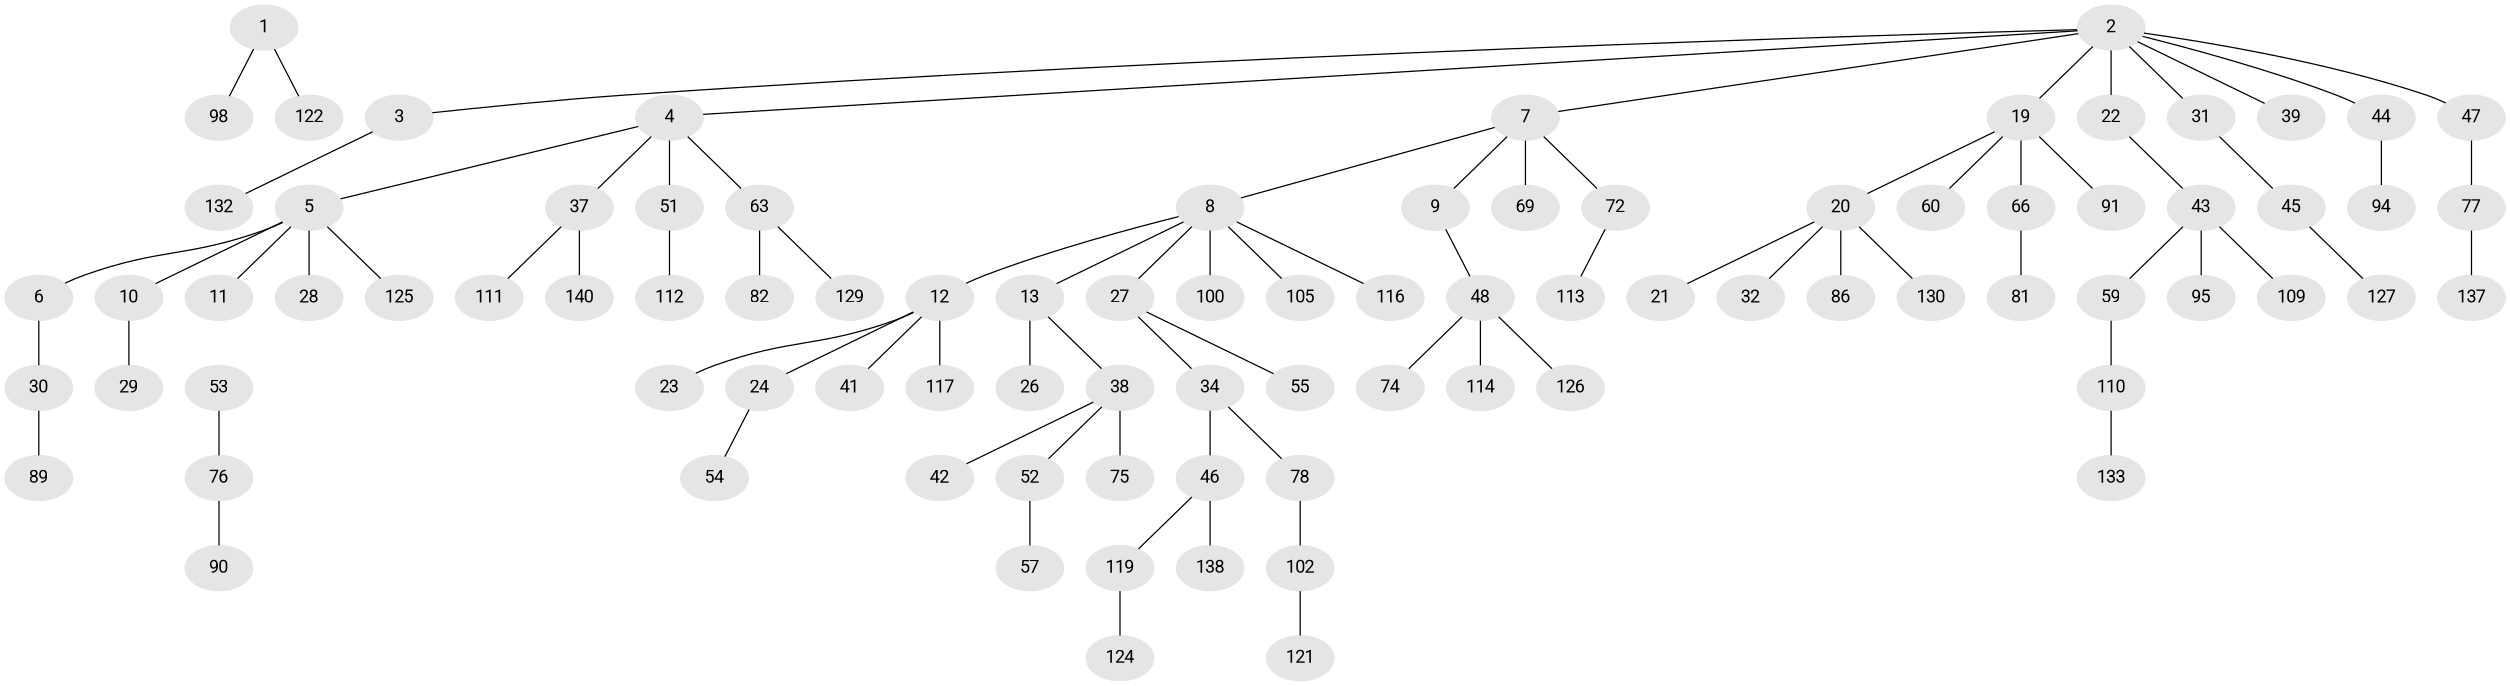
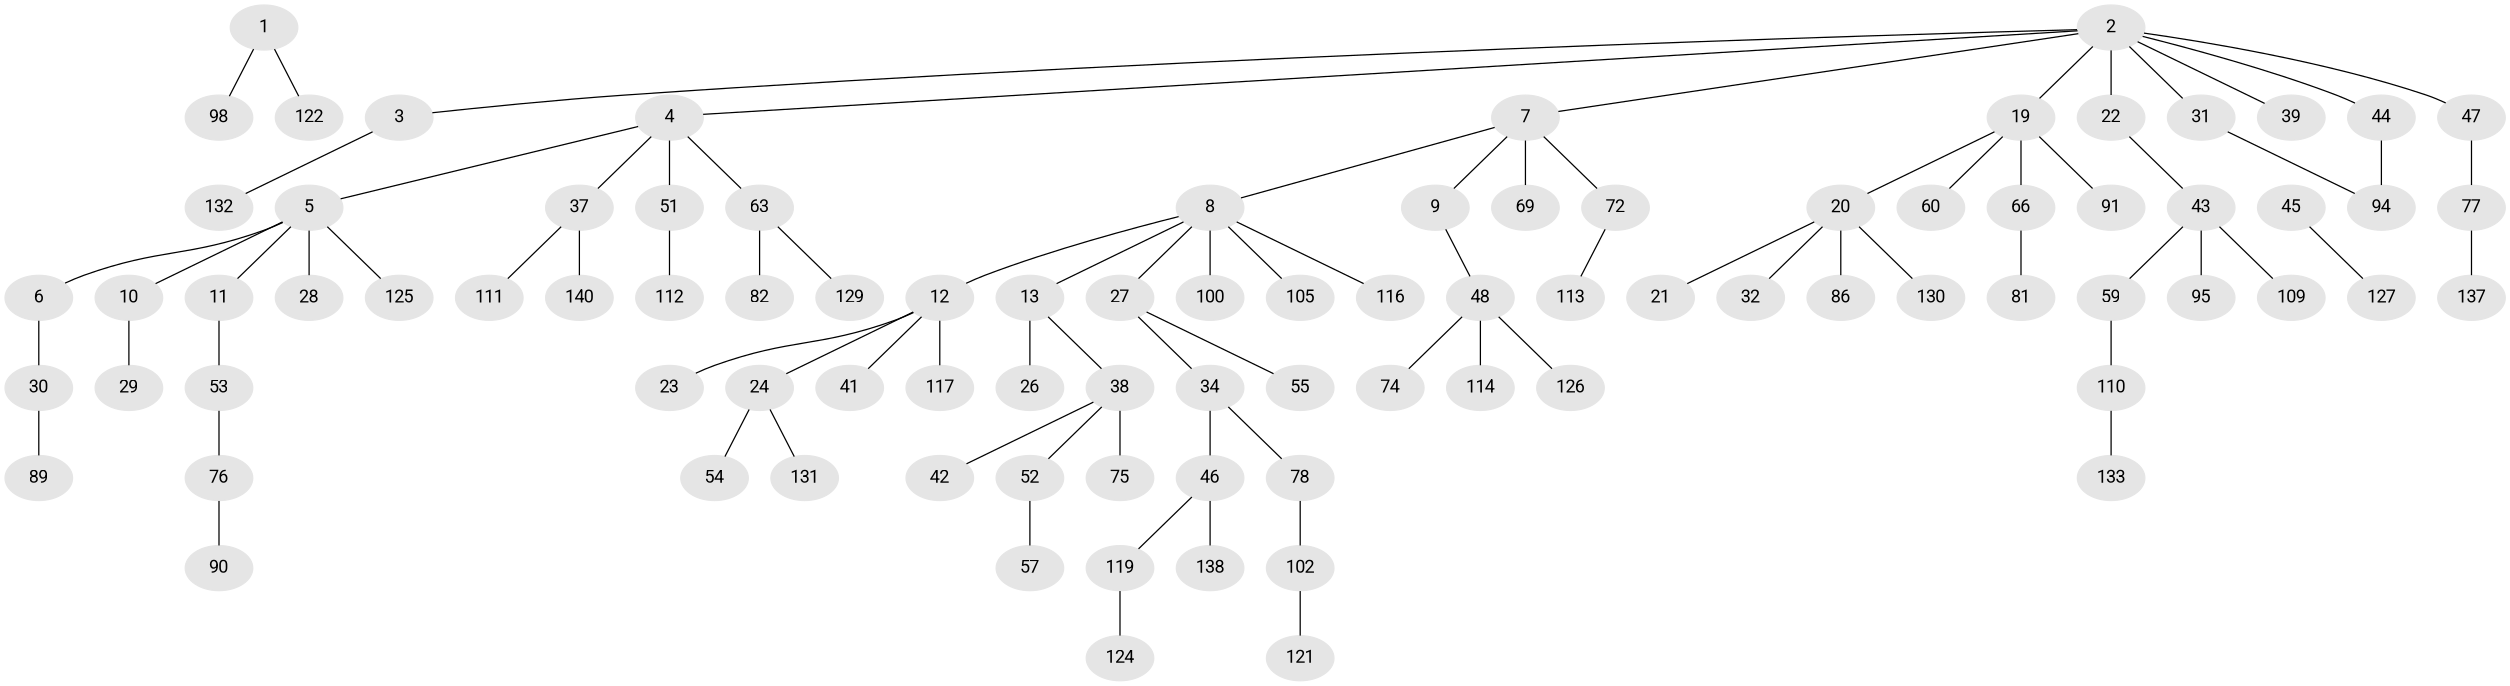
(2246, 163) -> (2291, 163)
none -> (219, 343)
none -> (805, 478)
